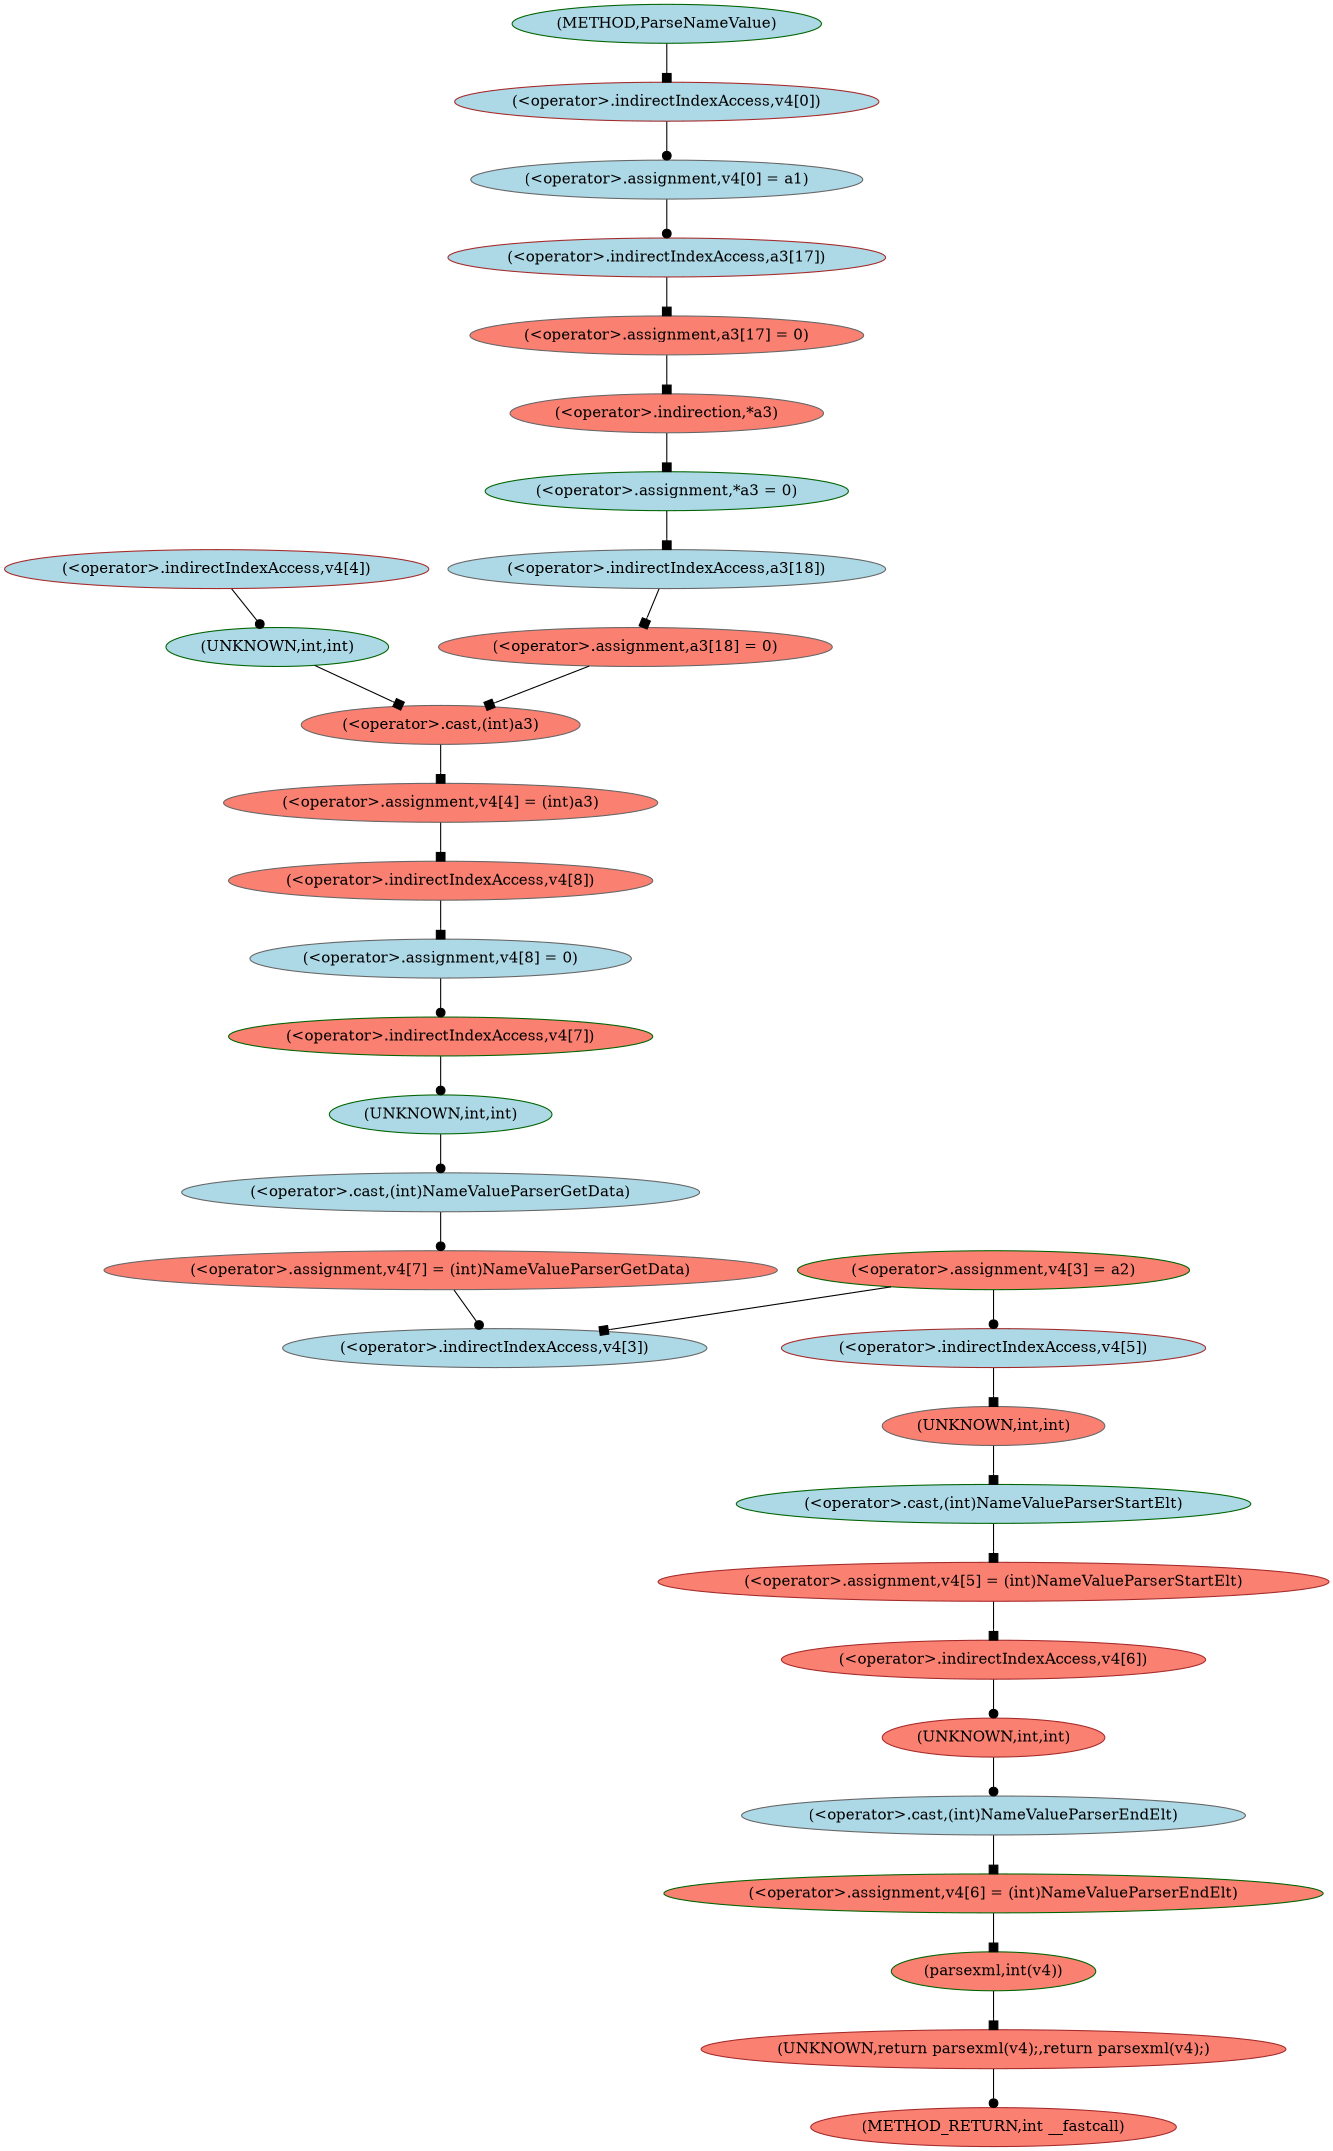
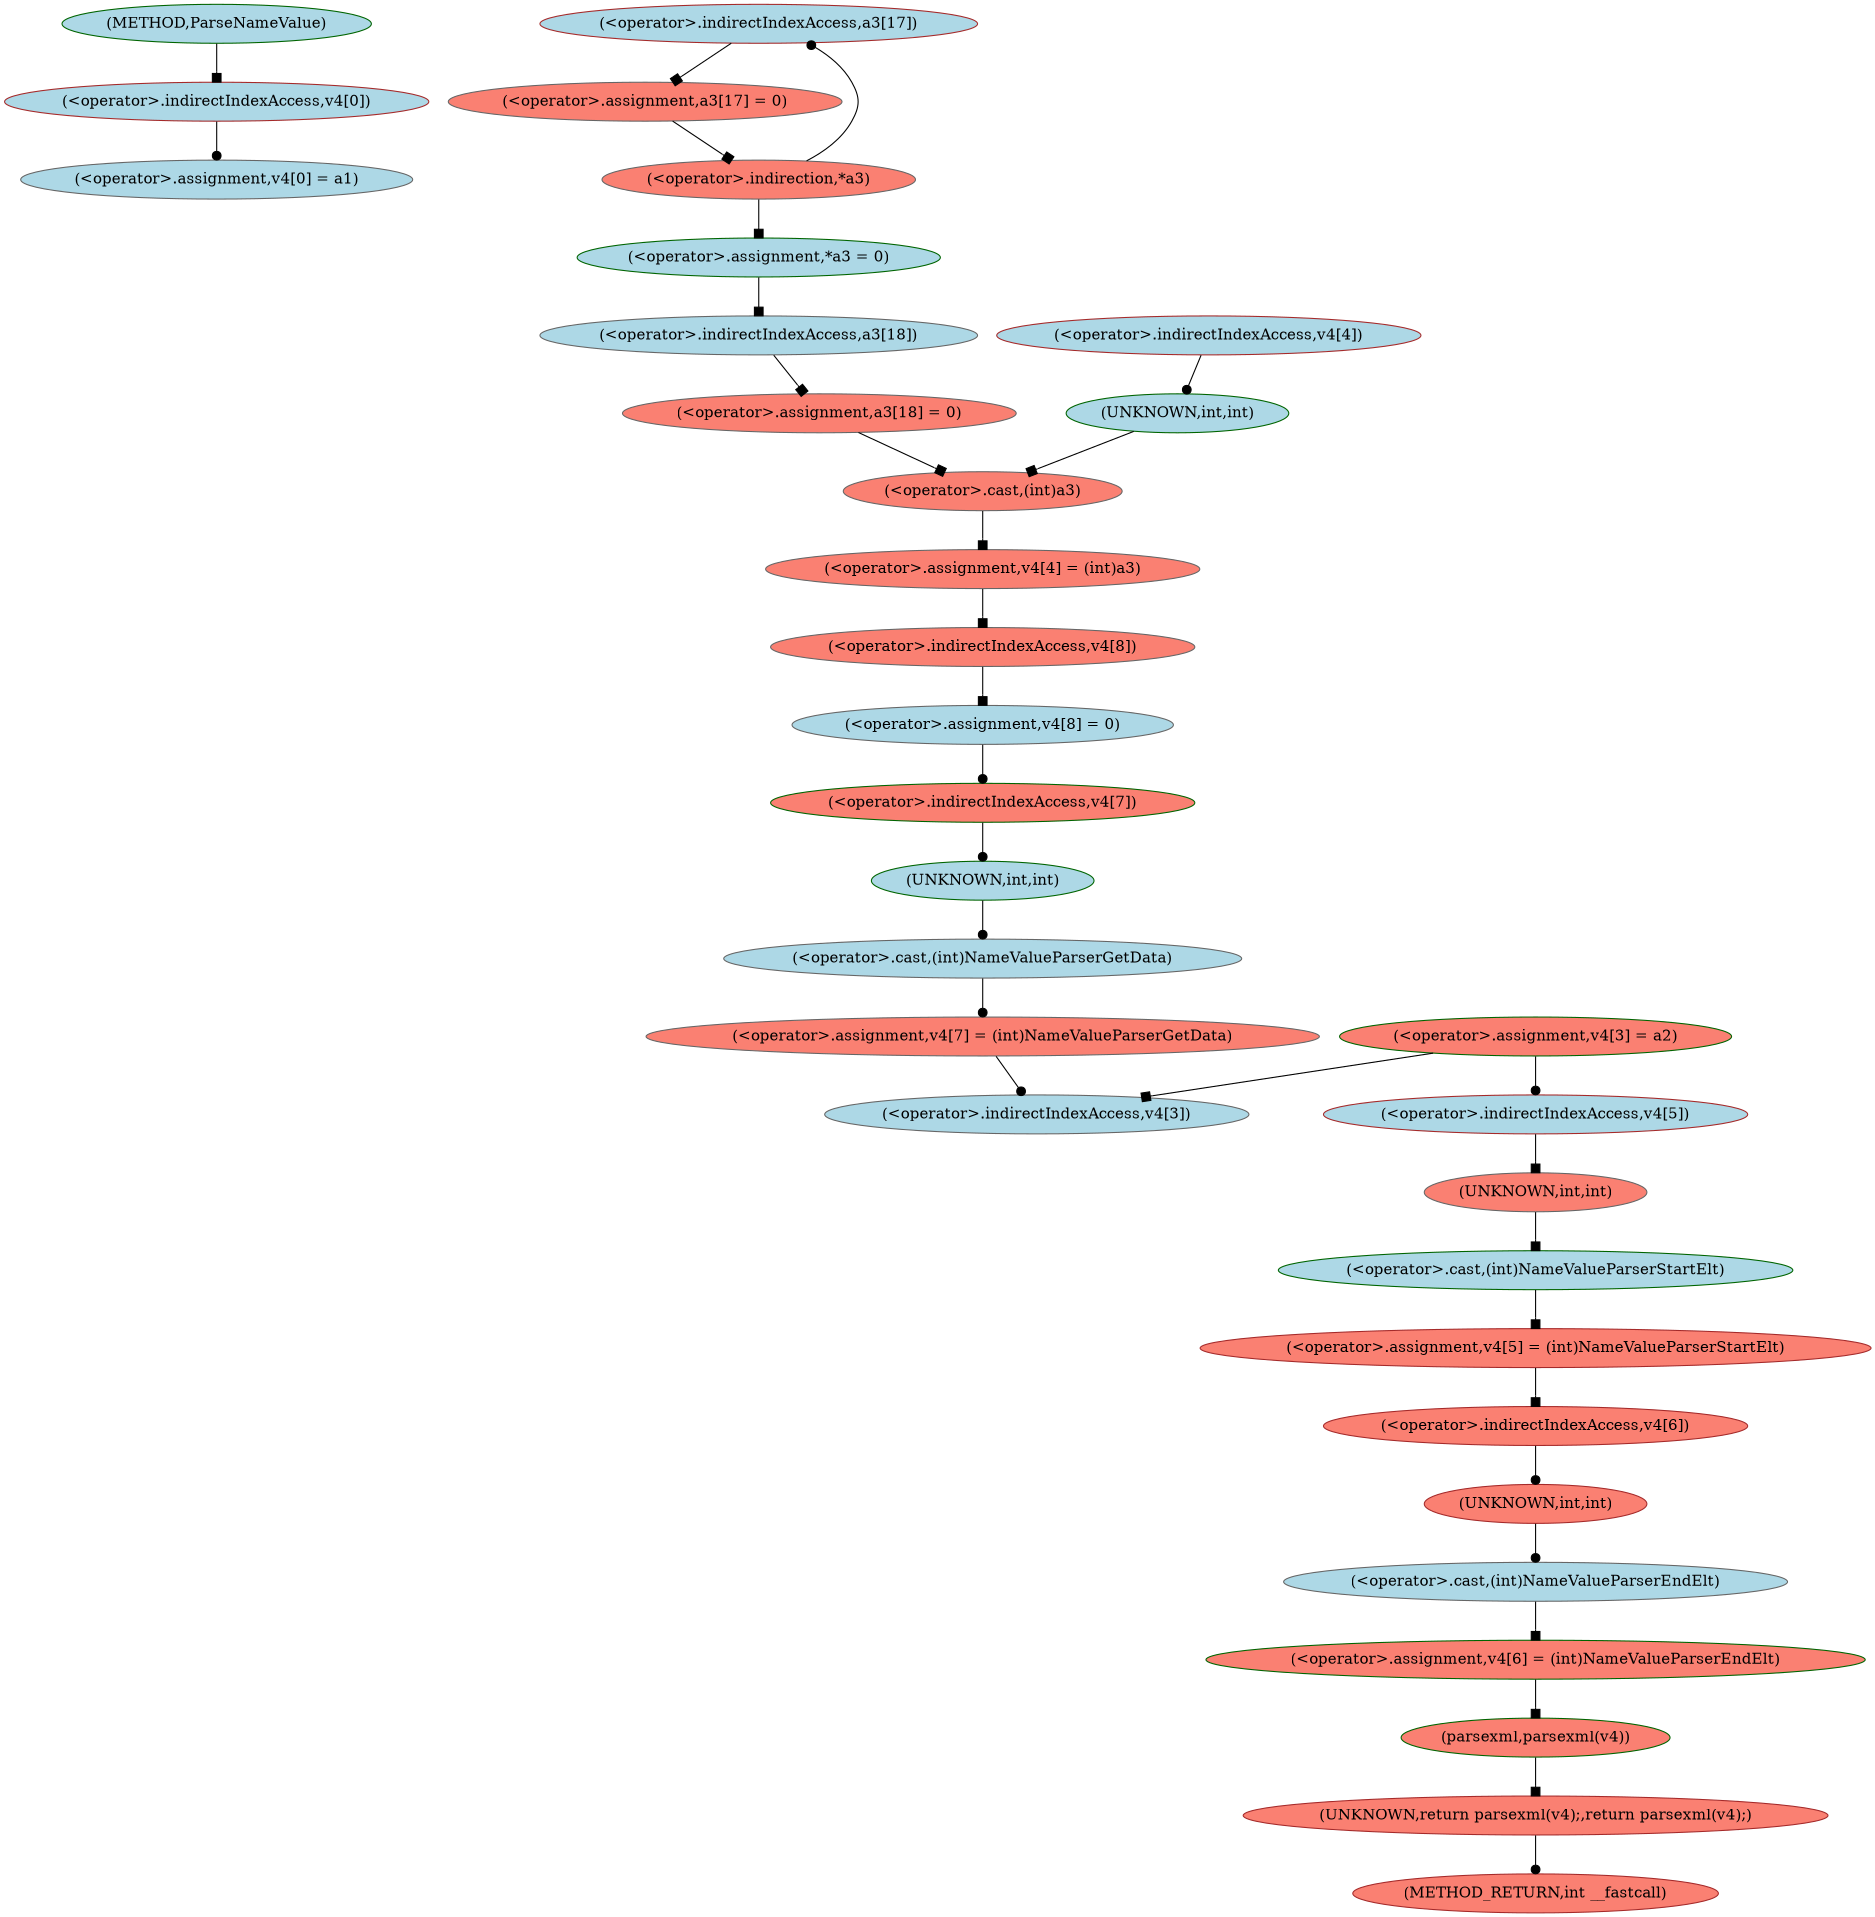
(667, 214) -> (858, 107)
(994, 1971) -> (1536, 1738)
